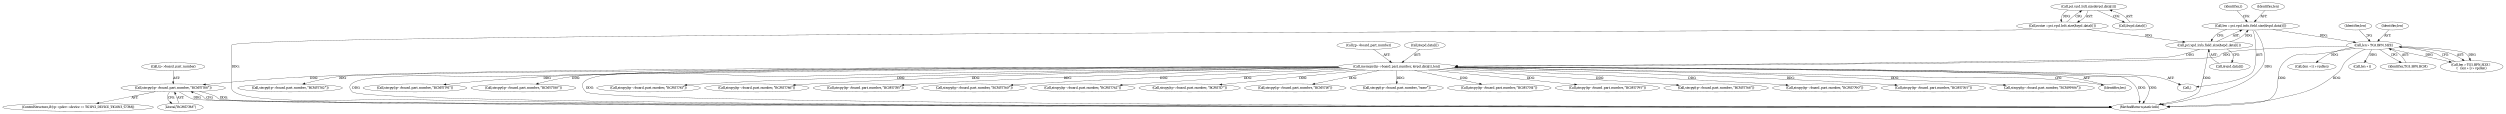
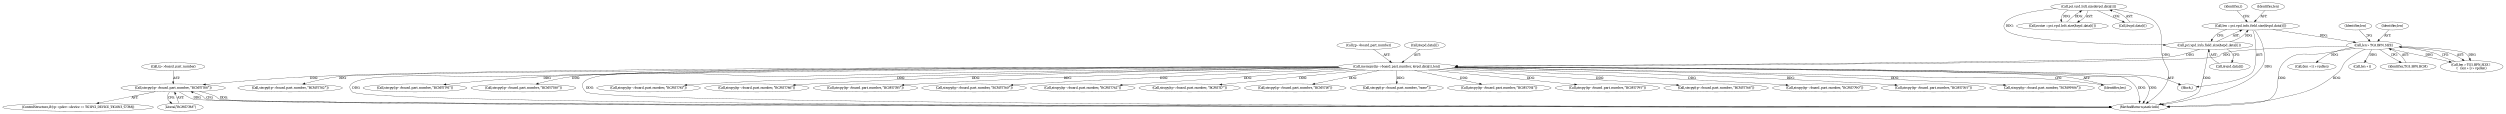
(2079, 16) -> (2079, 16)
(2135, 36) -> (2053, 40)
(2187, 88) -> (2187, 88)
(248, 96) -> (2161, 41)
